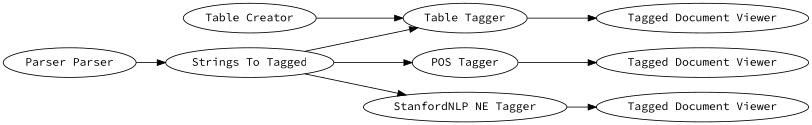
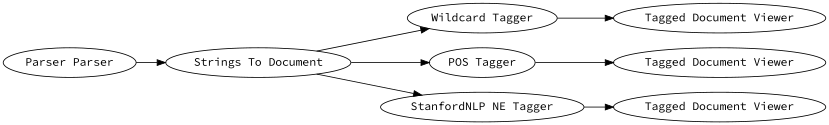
(250, 18) -> none
(465, 18) -> (482, 18)
(250, 63) -> (258, 63)
